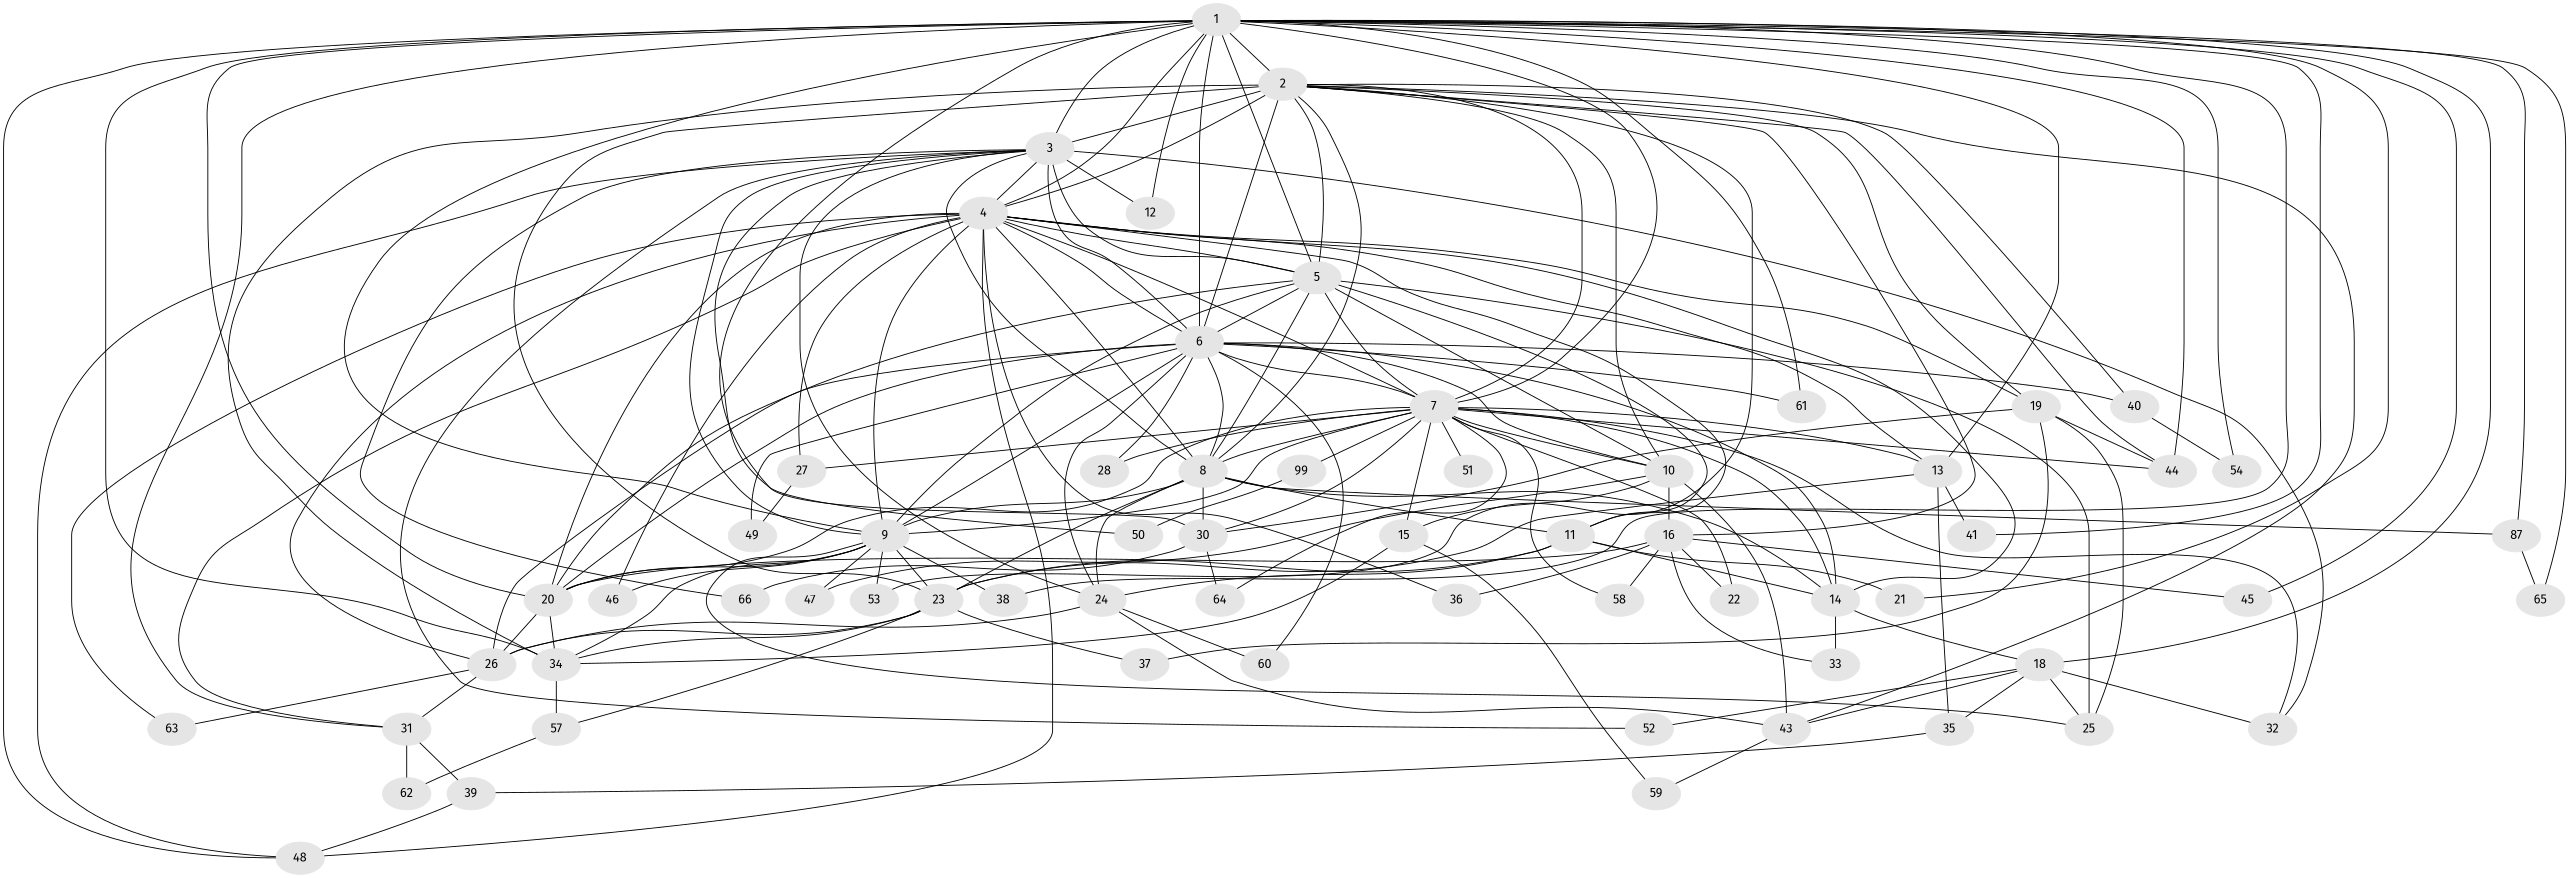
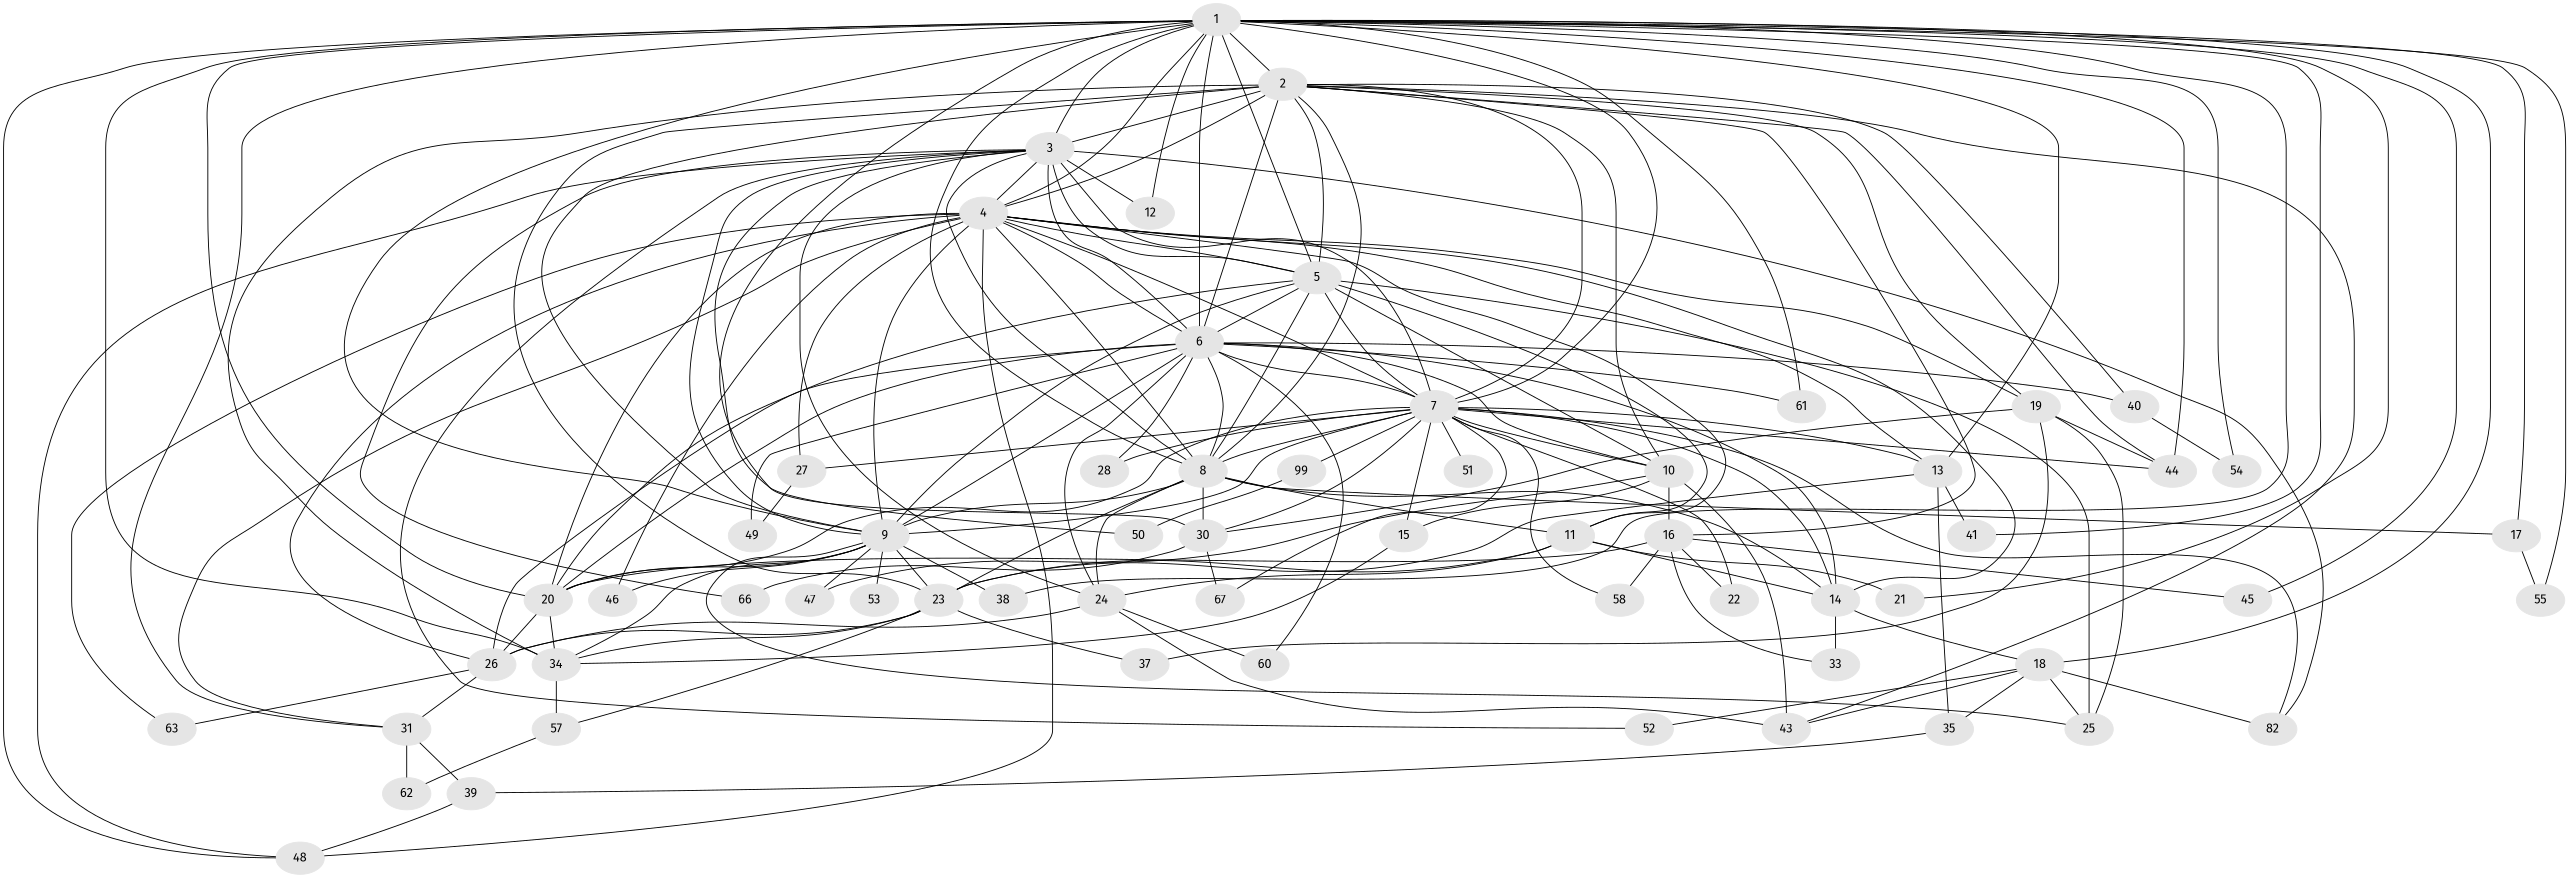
none -> (941, 203)
none -> (1367, 276)
(1748, 416) -> (658, 168)
(2516, 536) -> (2516, 536)
(1220, 600) -> (1220, 600)
(1457, 600) -> none
(2541, 600) -> (2541, 600)
(2273, 729) -> (2273, 729)
(1656, 794) -> none
